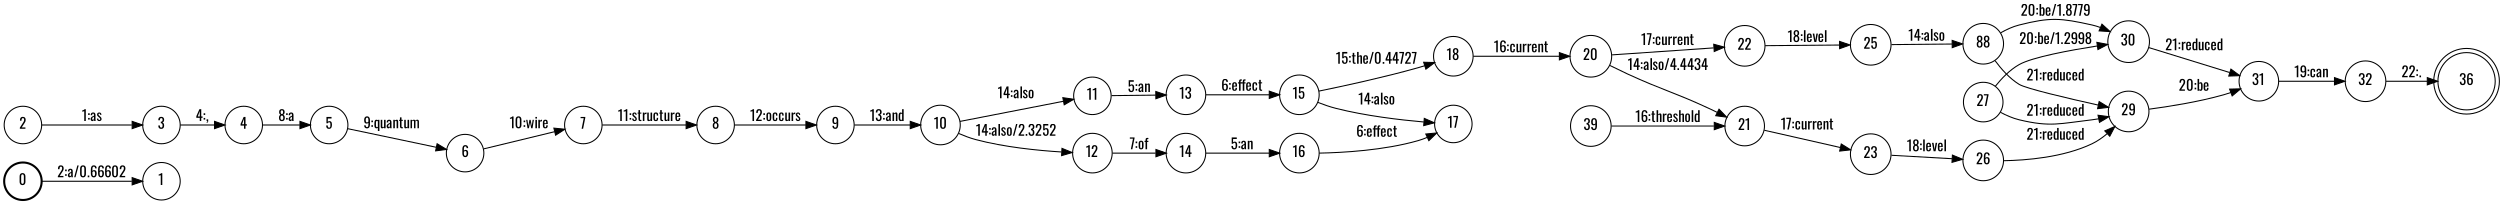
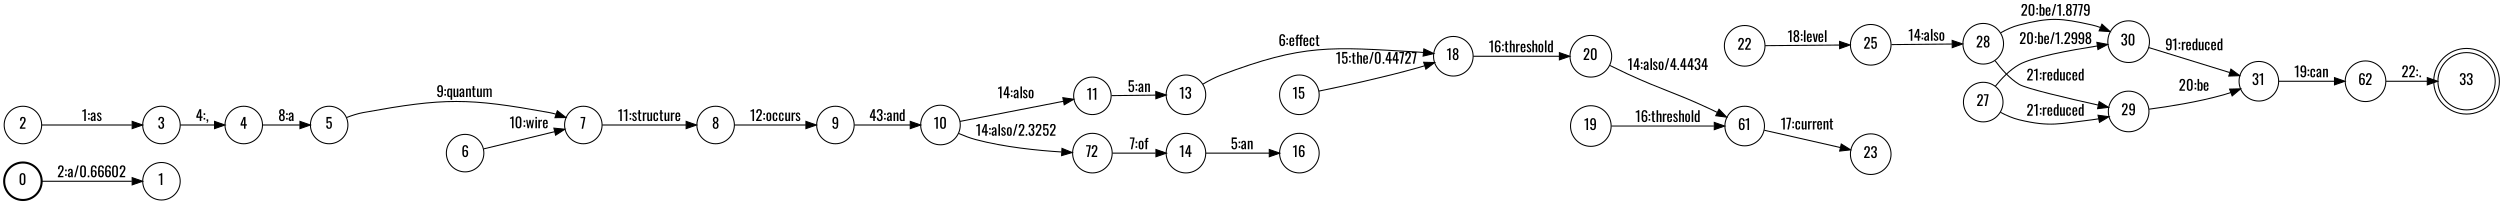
(1983, 44) -> (1983, 44)
(2194, 46) -> (2194, 46)
(1521, 48) -> (1521, 48)
(1663, 51) -> none
(2366, 81) -> (2366, 81)
(2467, 81) -> (2467, 81)
(1238, 95) -> (1310, 51)
(888, 117) -> (888, 117)
(1453, 124) -> none
(1591, 126) -> (1591, 126)
(1745, 126) -> (1745, 126)
(392, 138) -> (451, 102)
(1092, 153) -> (1092, 153)
(1983, 160) -> none
